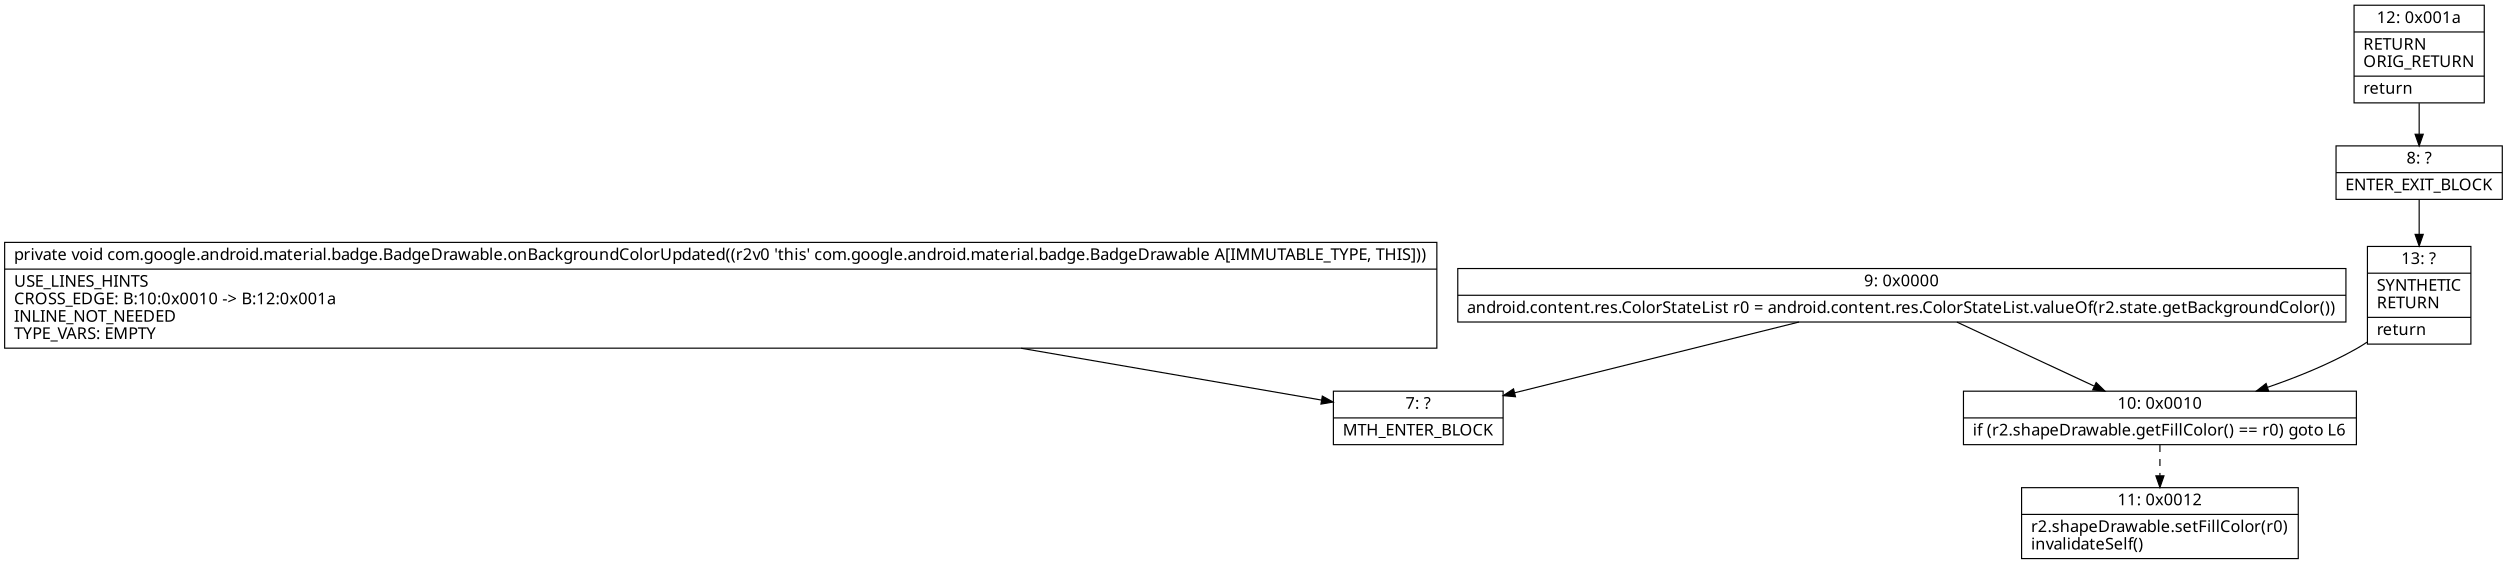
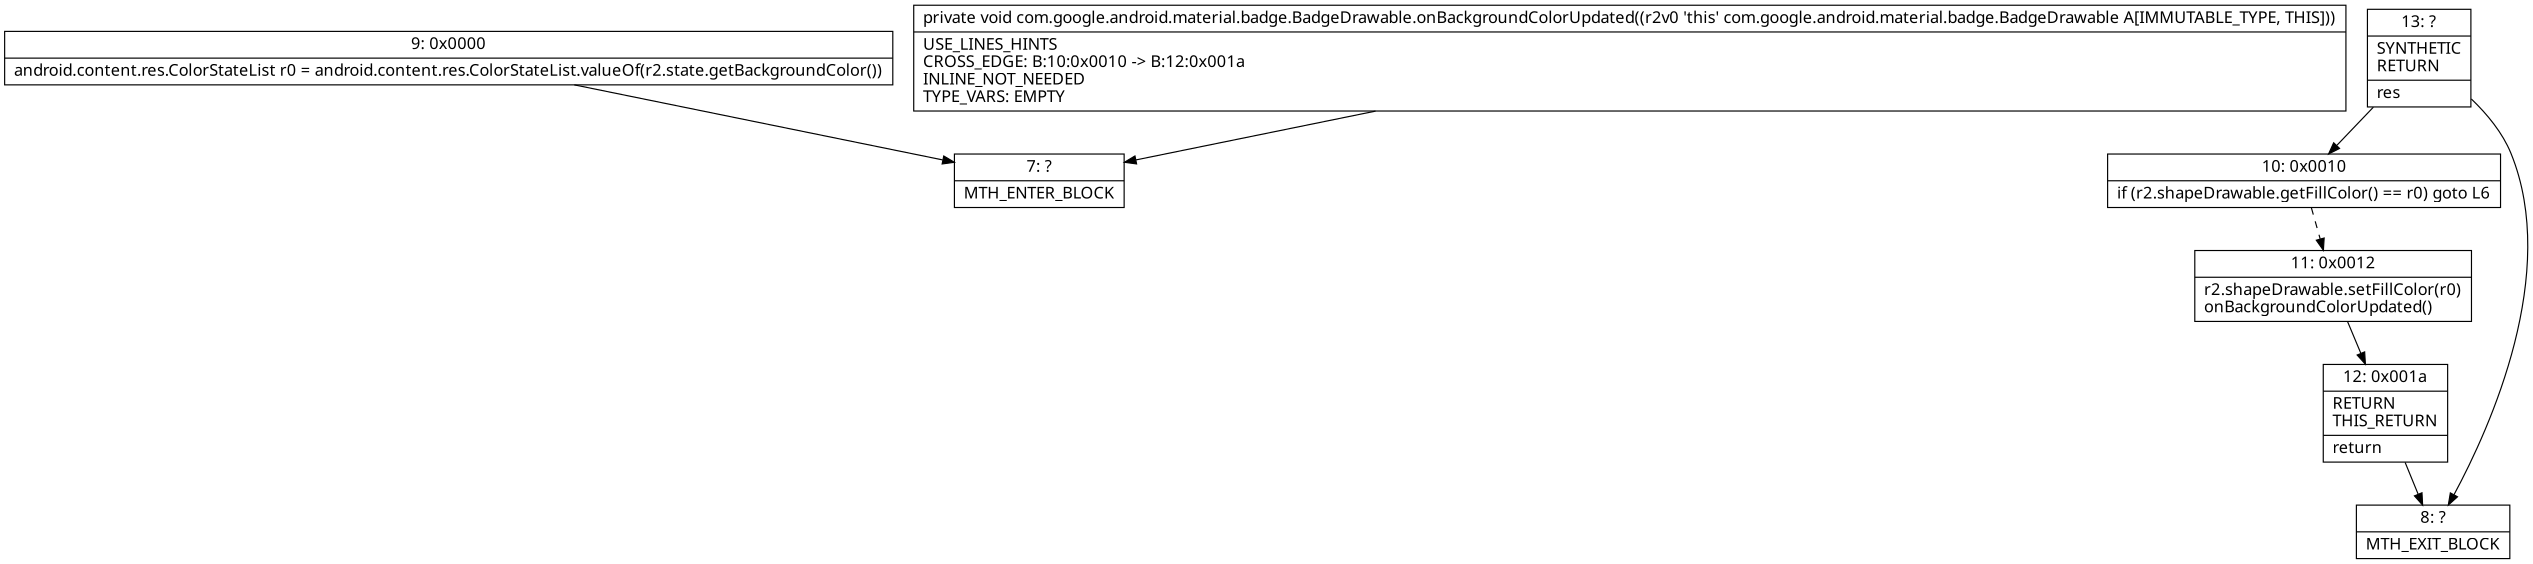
(2419, 62) -> (2385, 421)
(2419, 185) -> (2433, 545)
(2419, 217) -> (2524, 296)
(2402, 330) -> (2389, 93)
none -> (2354, 338)
(2025, 354) -> none
(2087, 545) -> (2319, 307)
